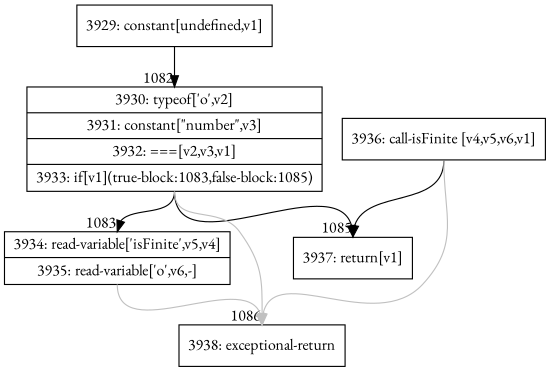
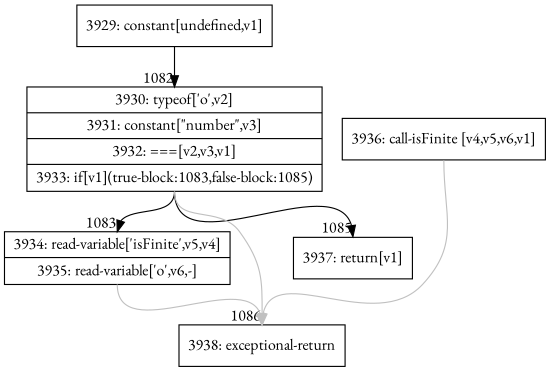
(404, 197) -> none
